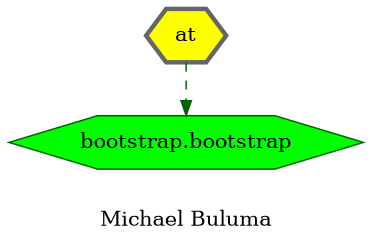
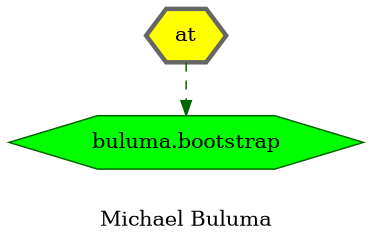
(186, 142) -> (186, 142)
